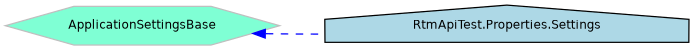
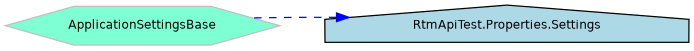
(295, 34) -> (295, 17)
